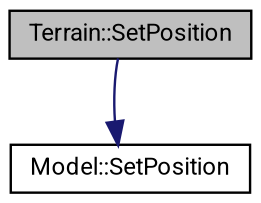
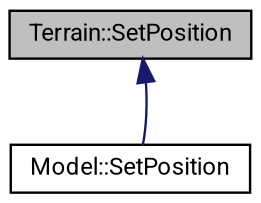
(115, 90) -> (146, 114)
